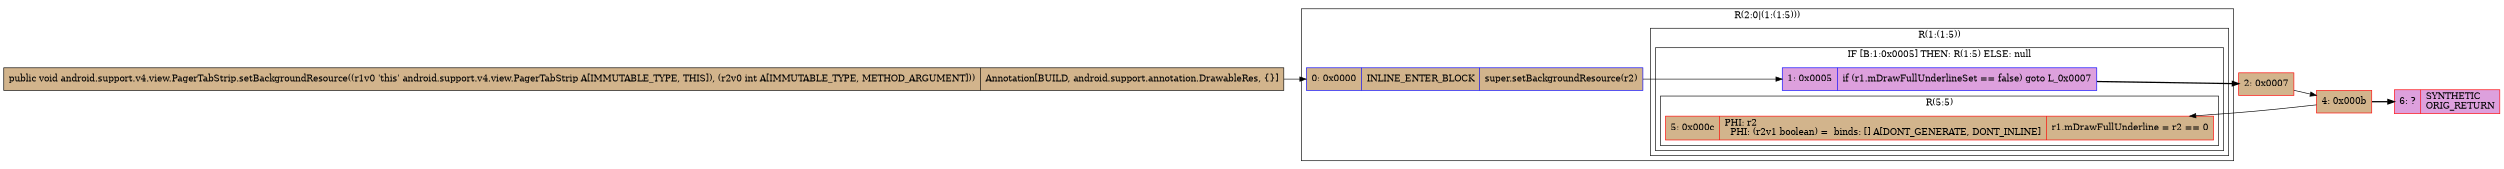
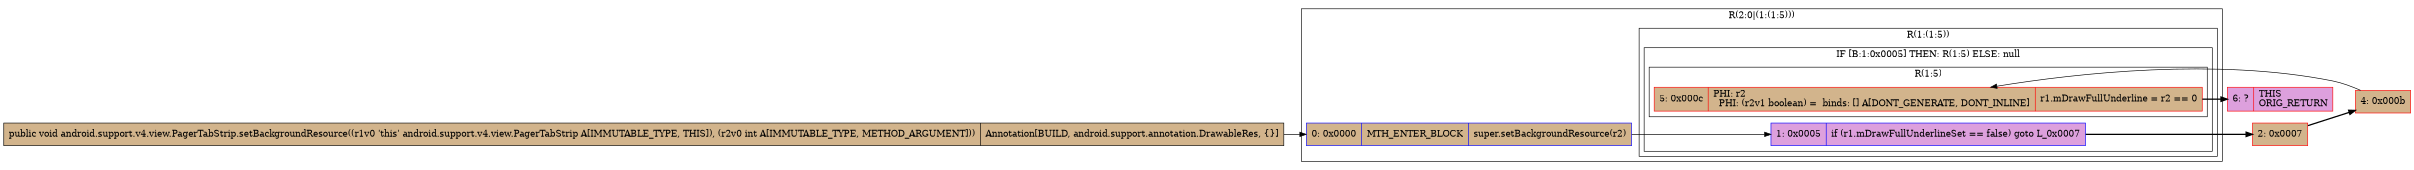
(1421, 79) -> (1415, 134)
(2302, 92) -> (2329, 119)
(2453, 97) -> (2270, 94)
(2380, 102) -> (2212, 99)
(1940, 103) -> (1928, 74)
